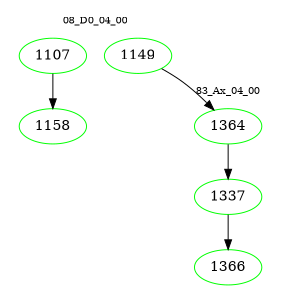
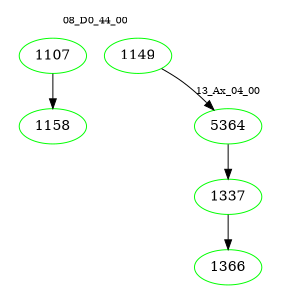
(95, 21) -> (95, 21)
(228, 92) -> (228, 92)
(228, 126) -> (228, 126)
